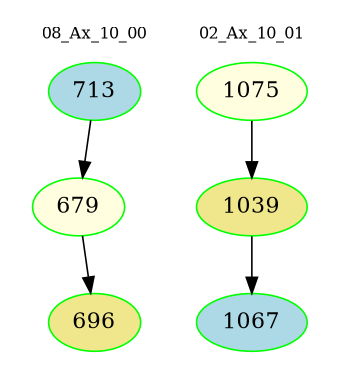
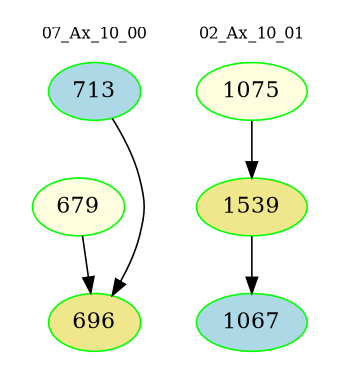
(95, 34) -> (95, 34)
(88, 141) -> (144, 199)
(252, 207) -> (252, 207)
